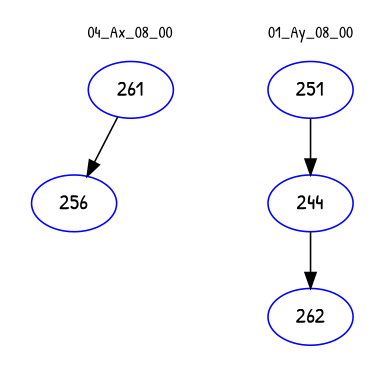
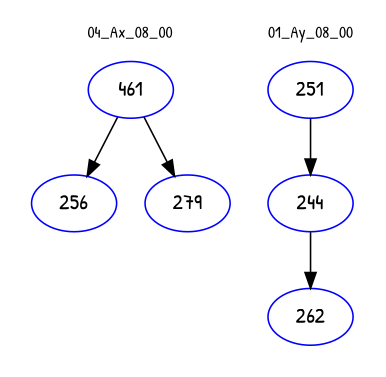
(131, 90) -> (131, 90)
none -> (188, 203)
